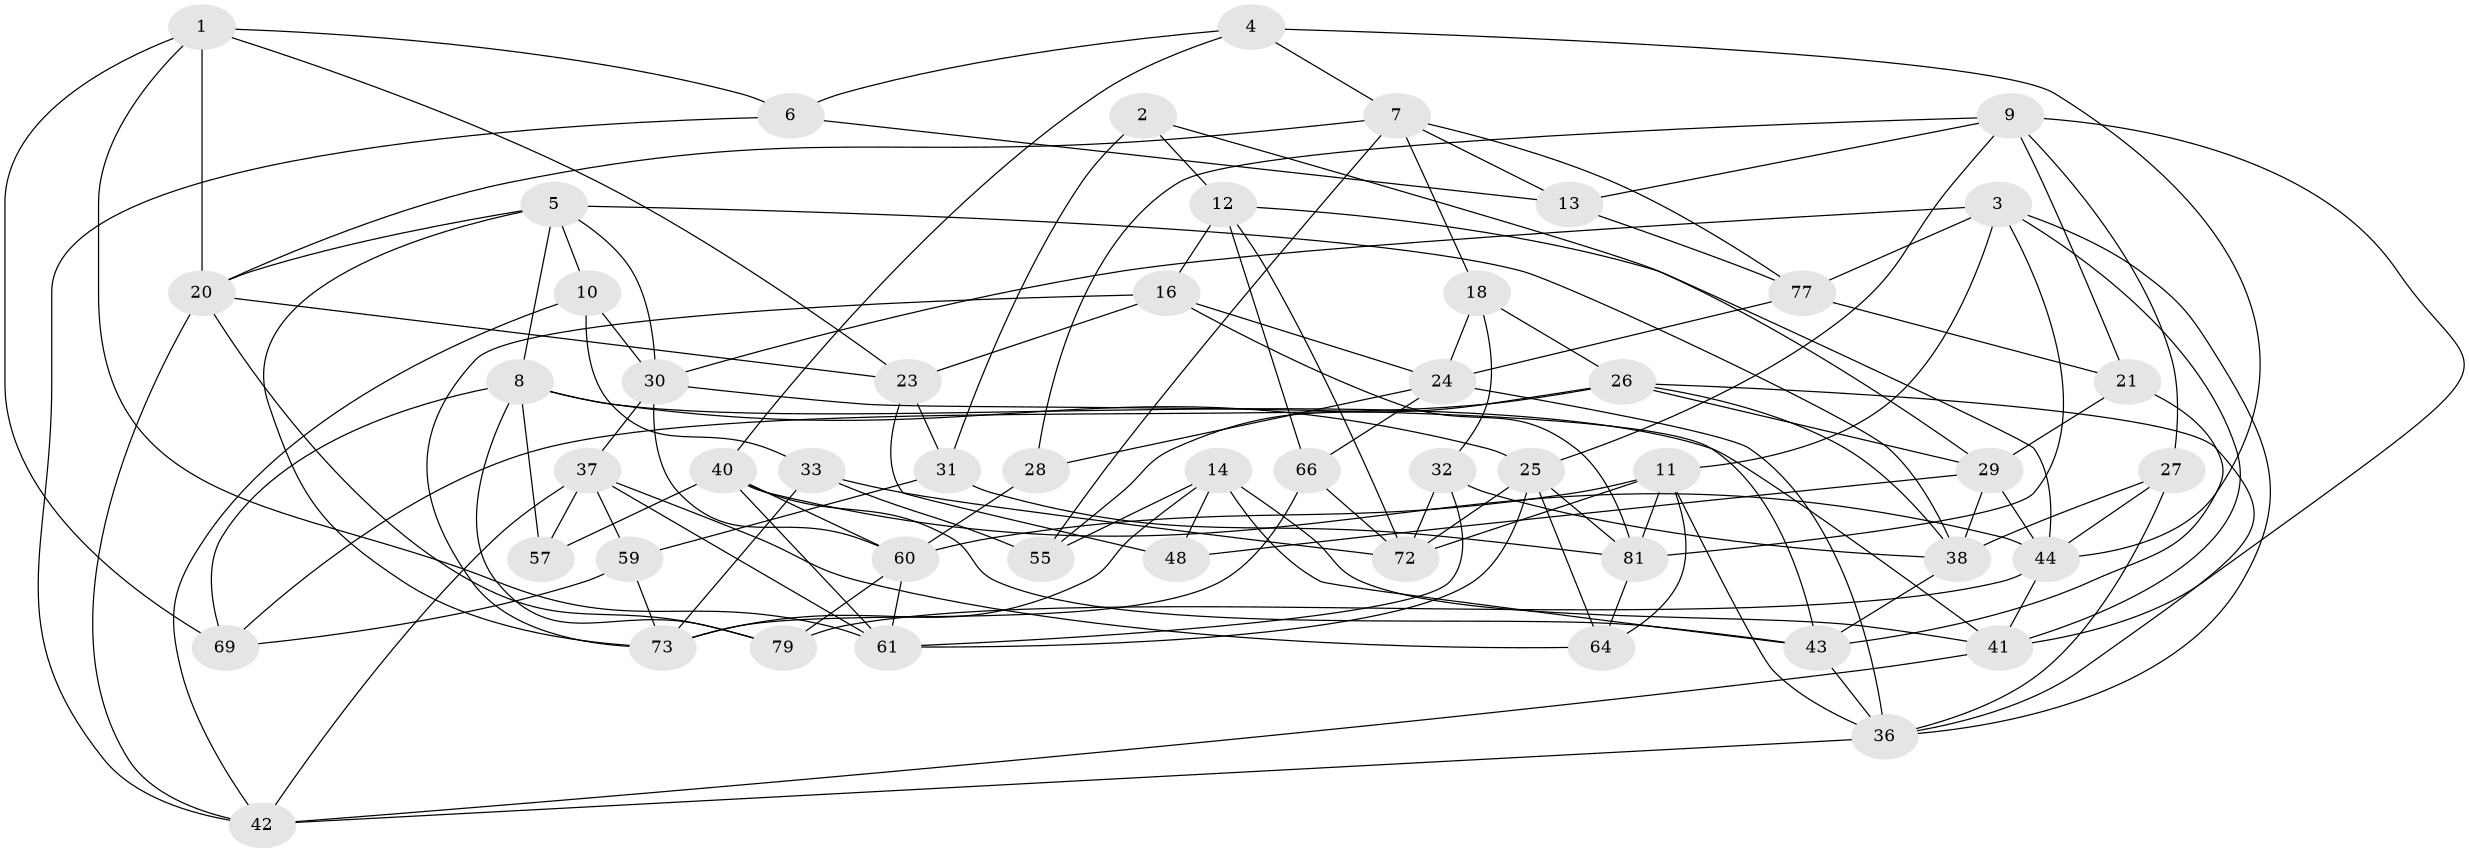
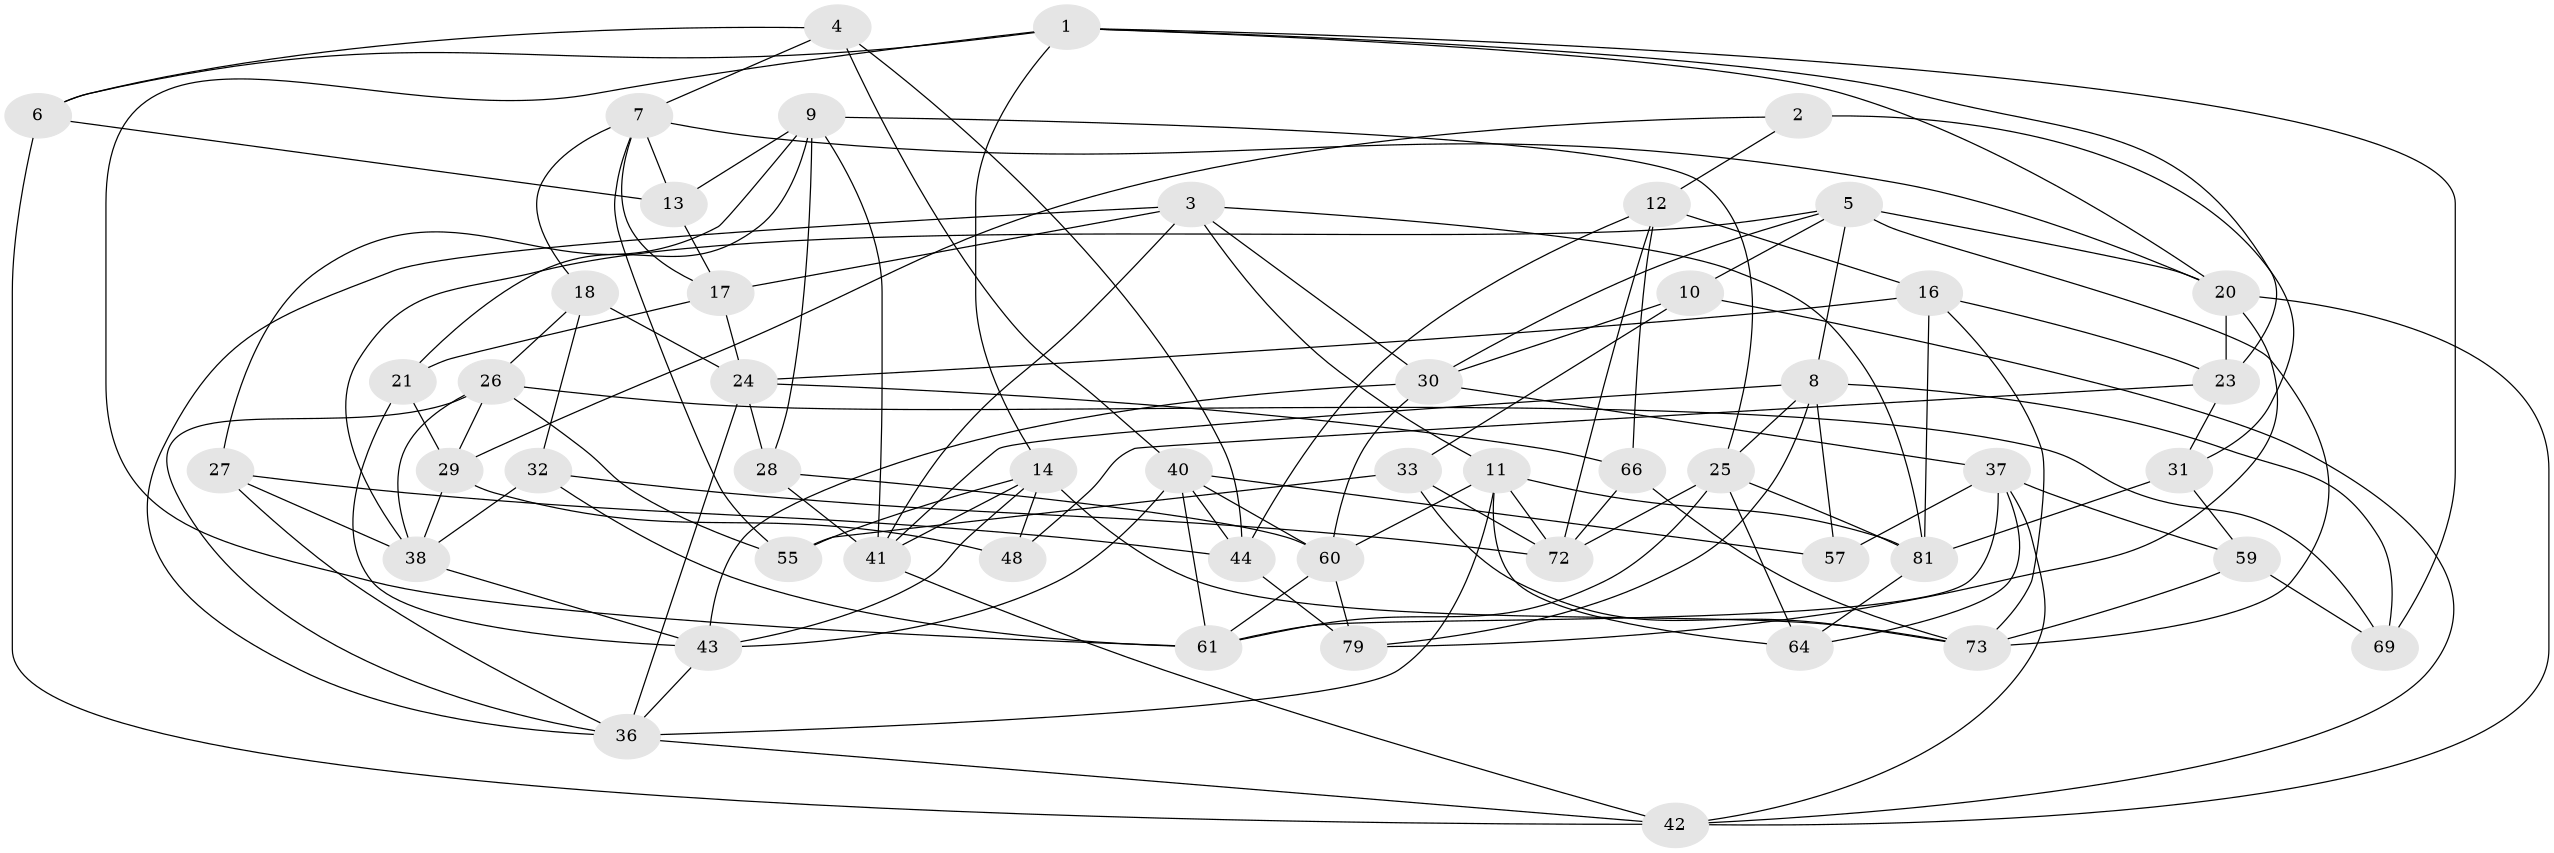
none -> (976, 255)
(1802, 293) -> (721, 293)
(2018, 515) -> none
(2026, 598) -> (819, 512)
